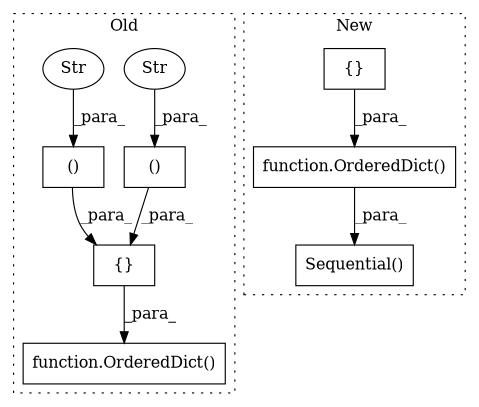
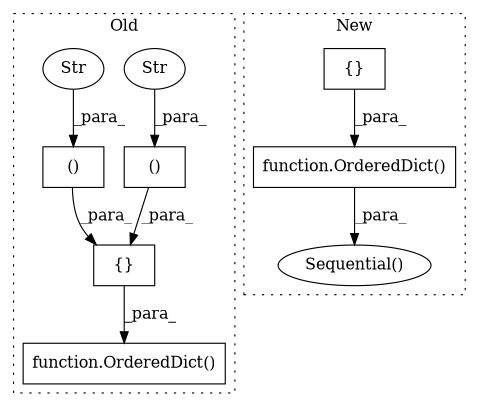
(355, 265) -> (355, 265)
